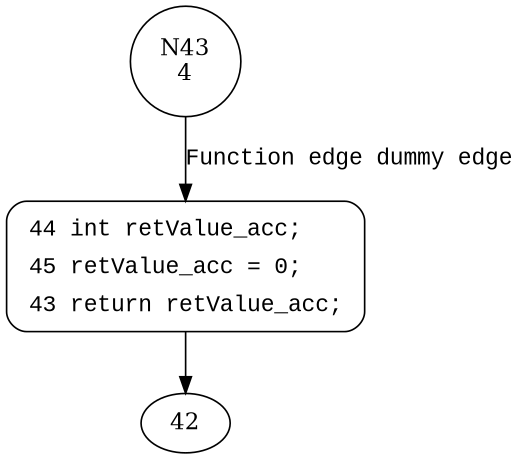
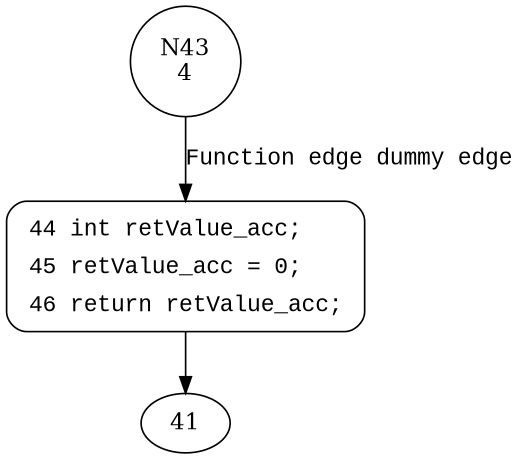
(43, 304) -> (43, 304)
(186, 423) -> (186, 423)
